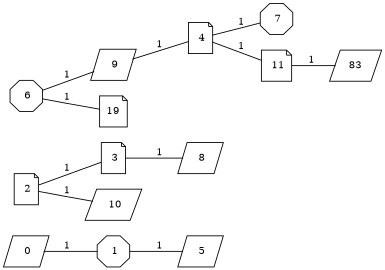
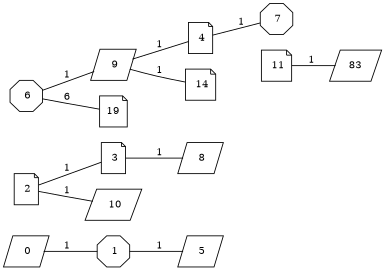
(237, 51) -> none
none -> (201, 85)
(67, 97) -> (67, 97)
